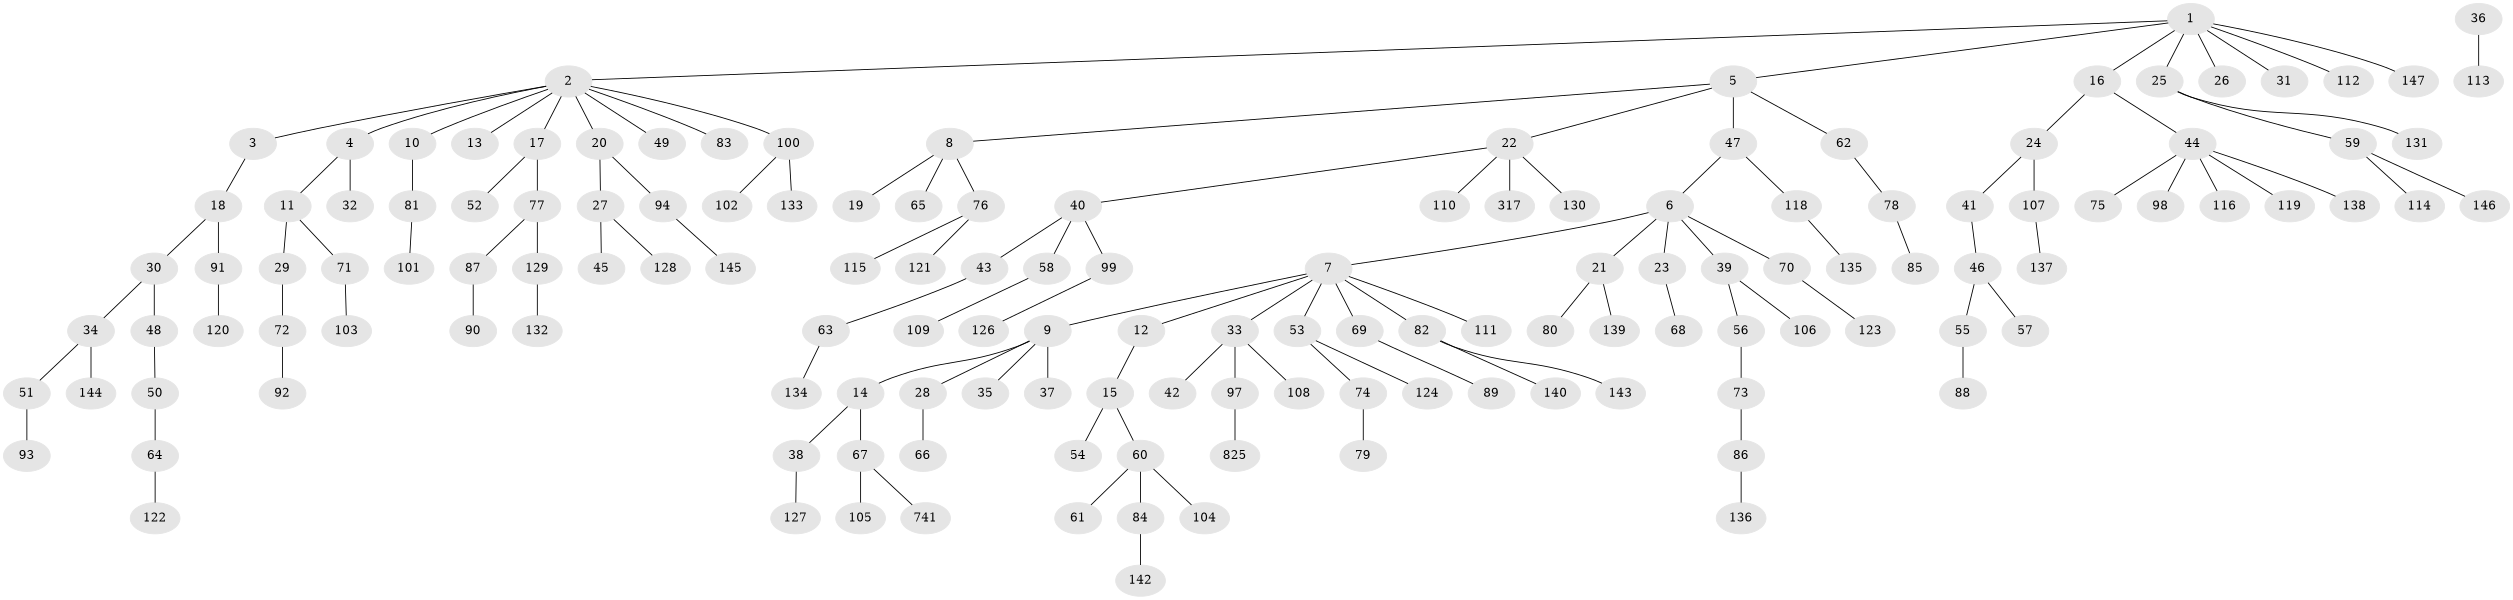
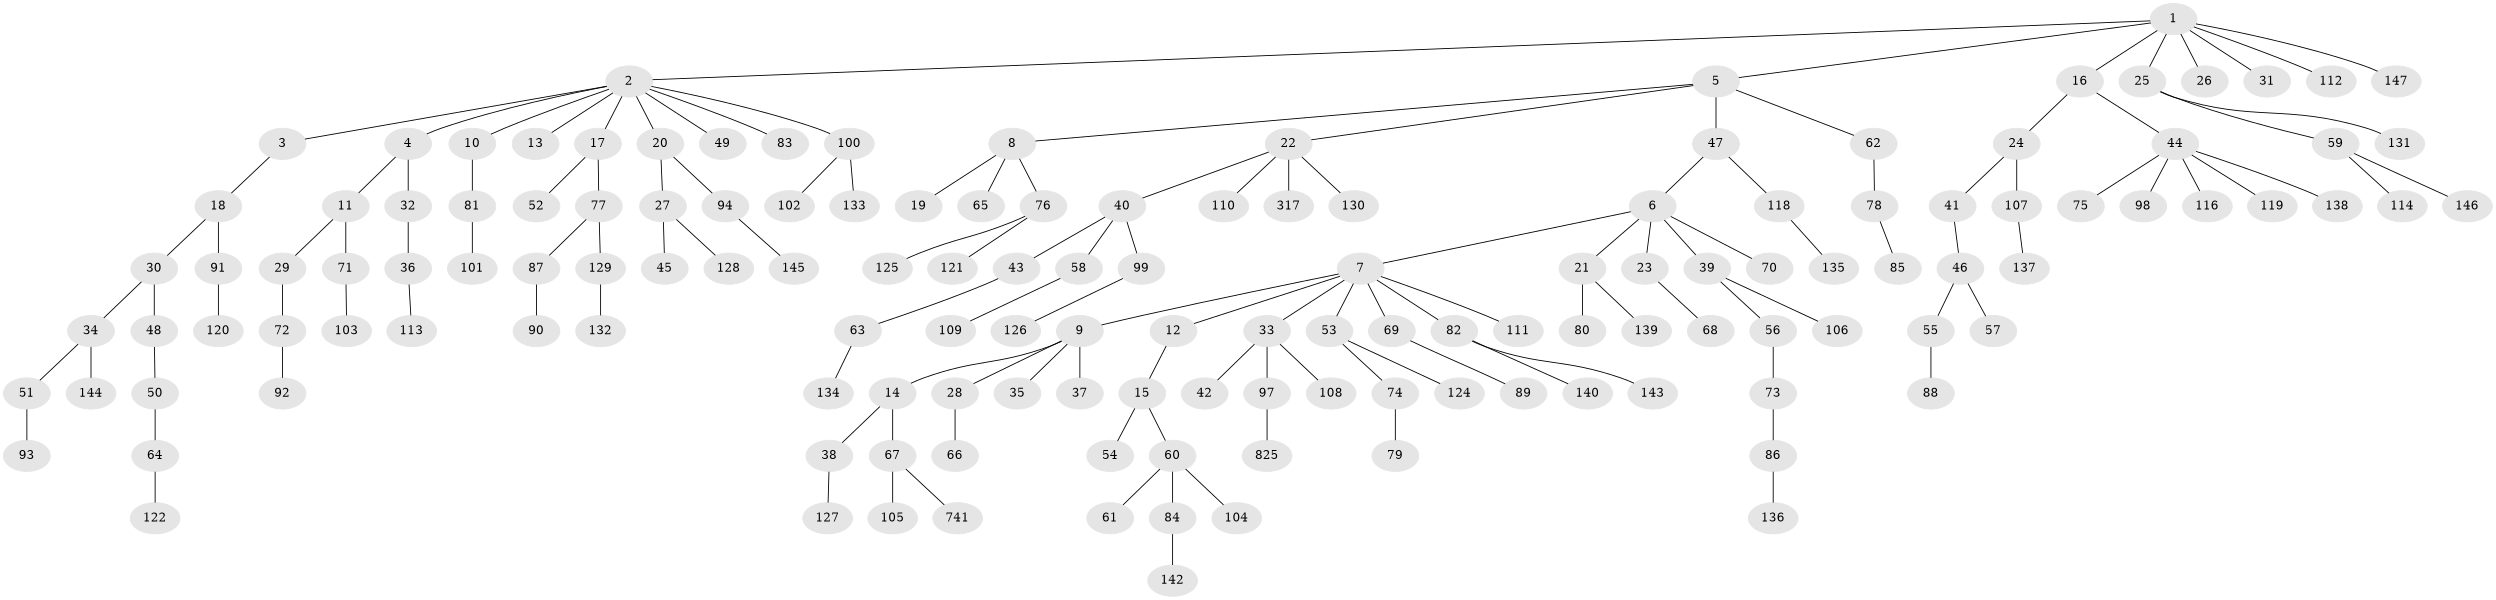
none -> (408, 238)
(855, 269) -> (887, 269)
(1870, 331) -> none
